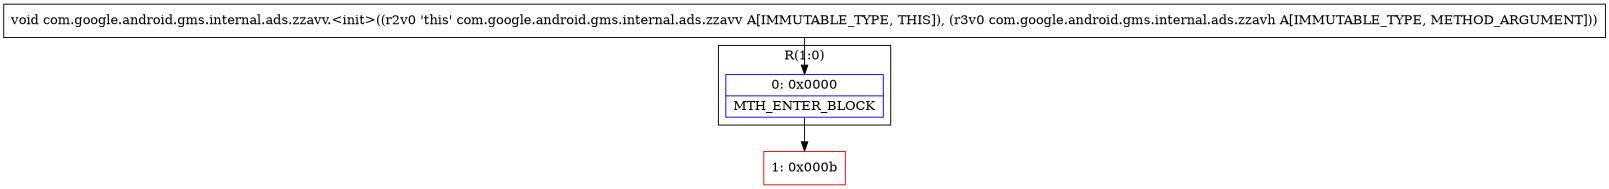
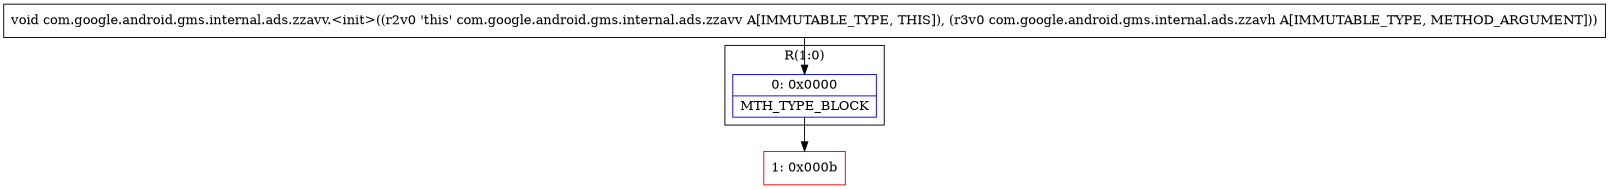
(805, 106) -> (805, 106)
